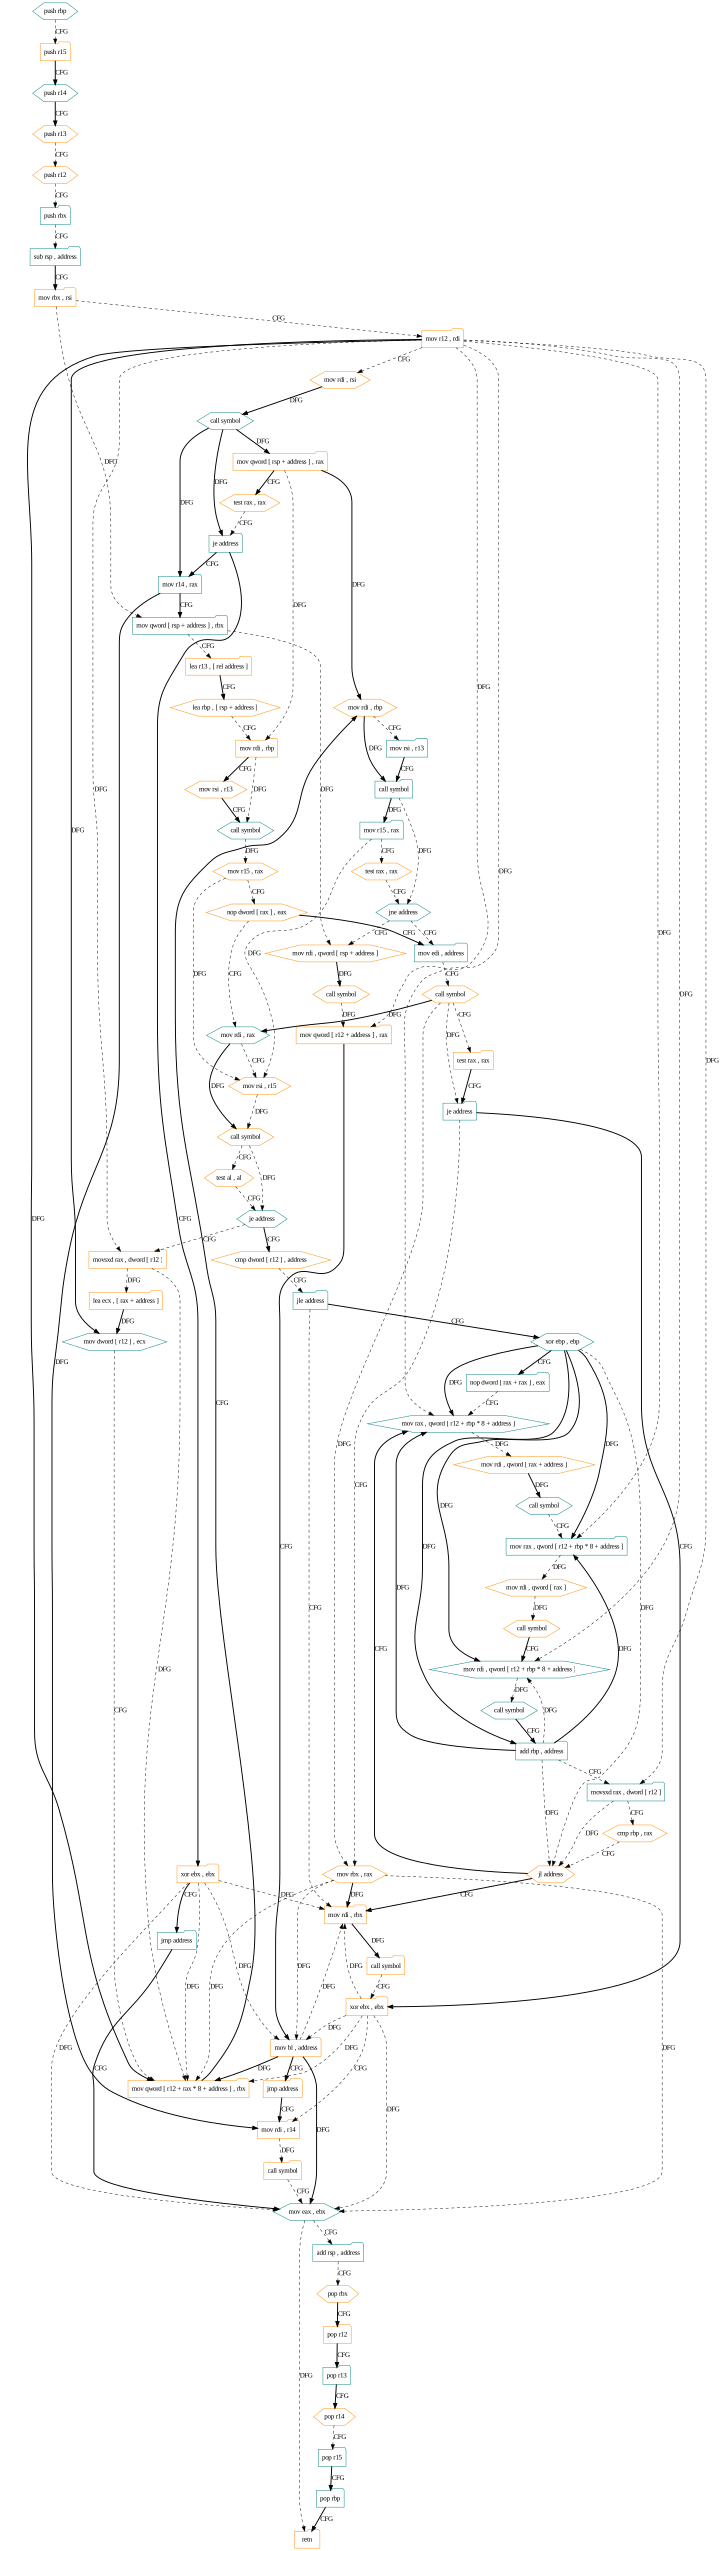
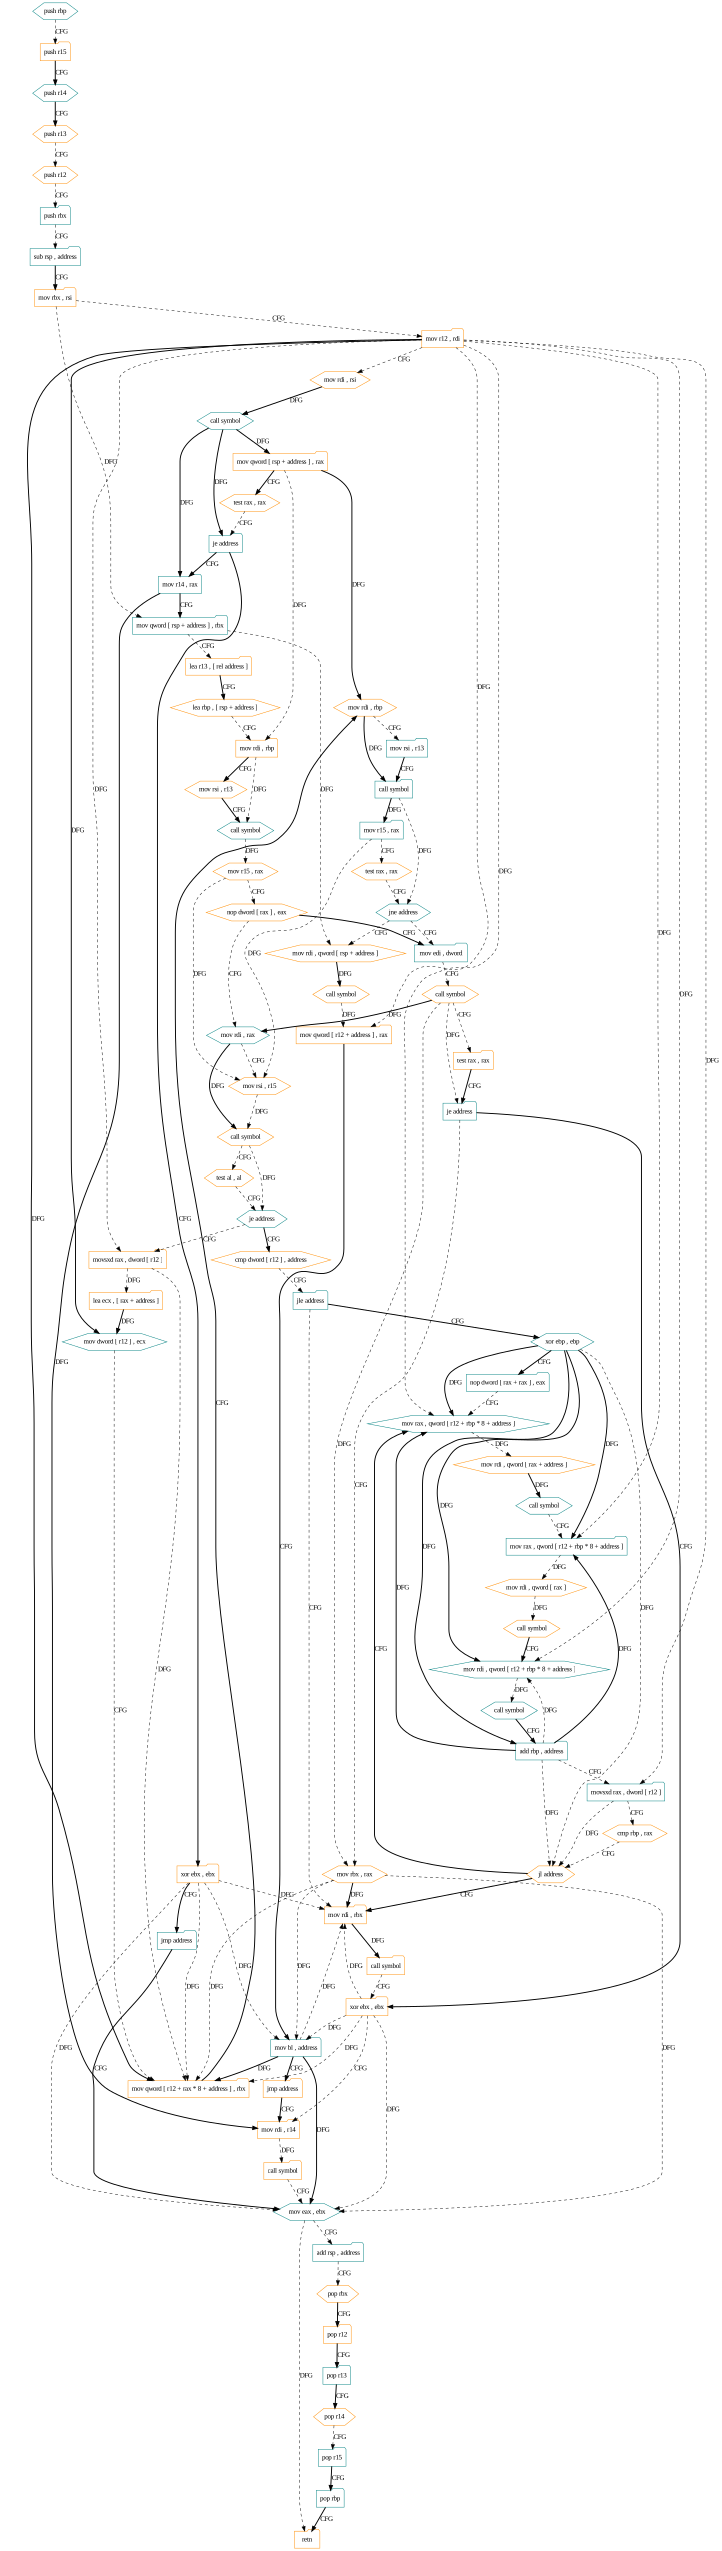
(441, 953) -> (441, 953)
(296, 2048) -> (296, 2048)
